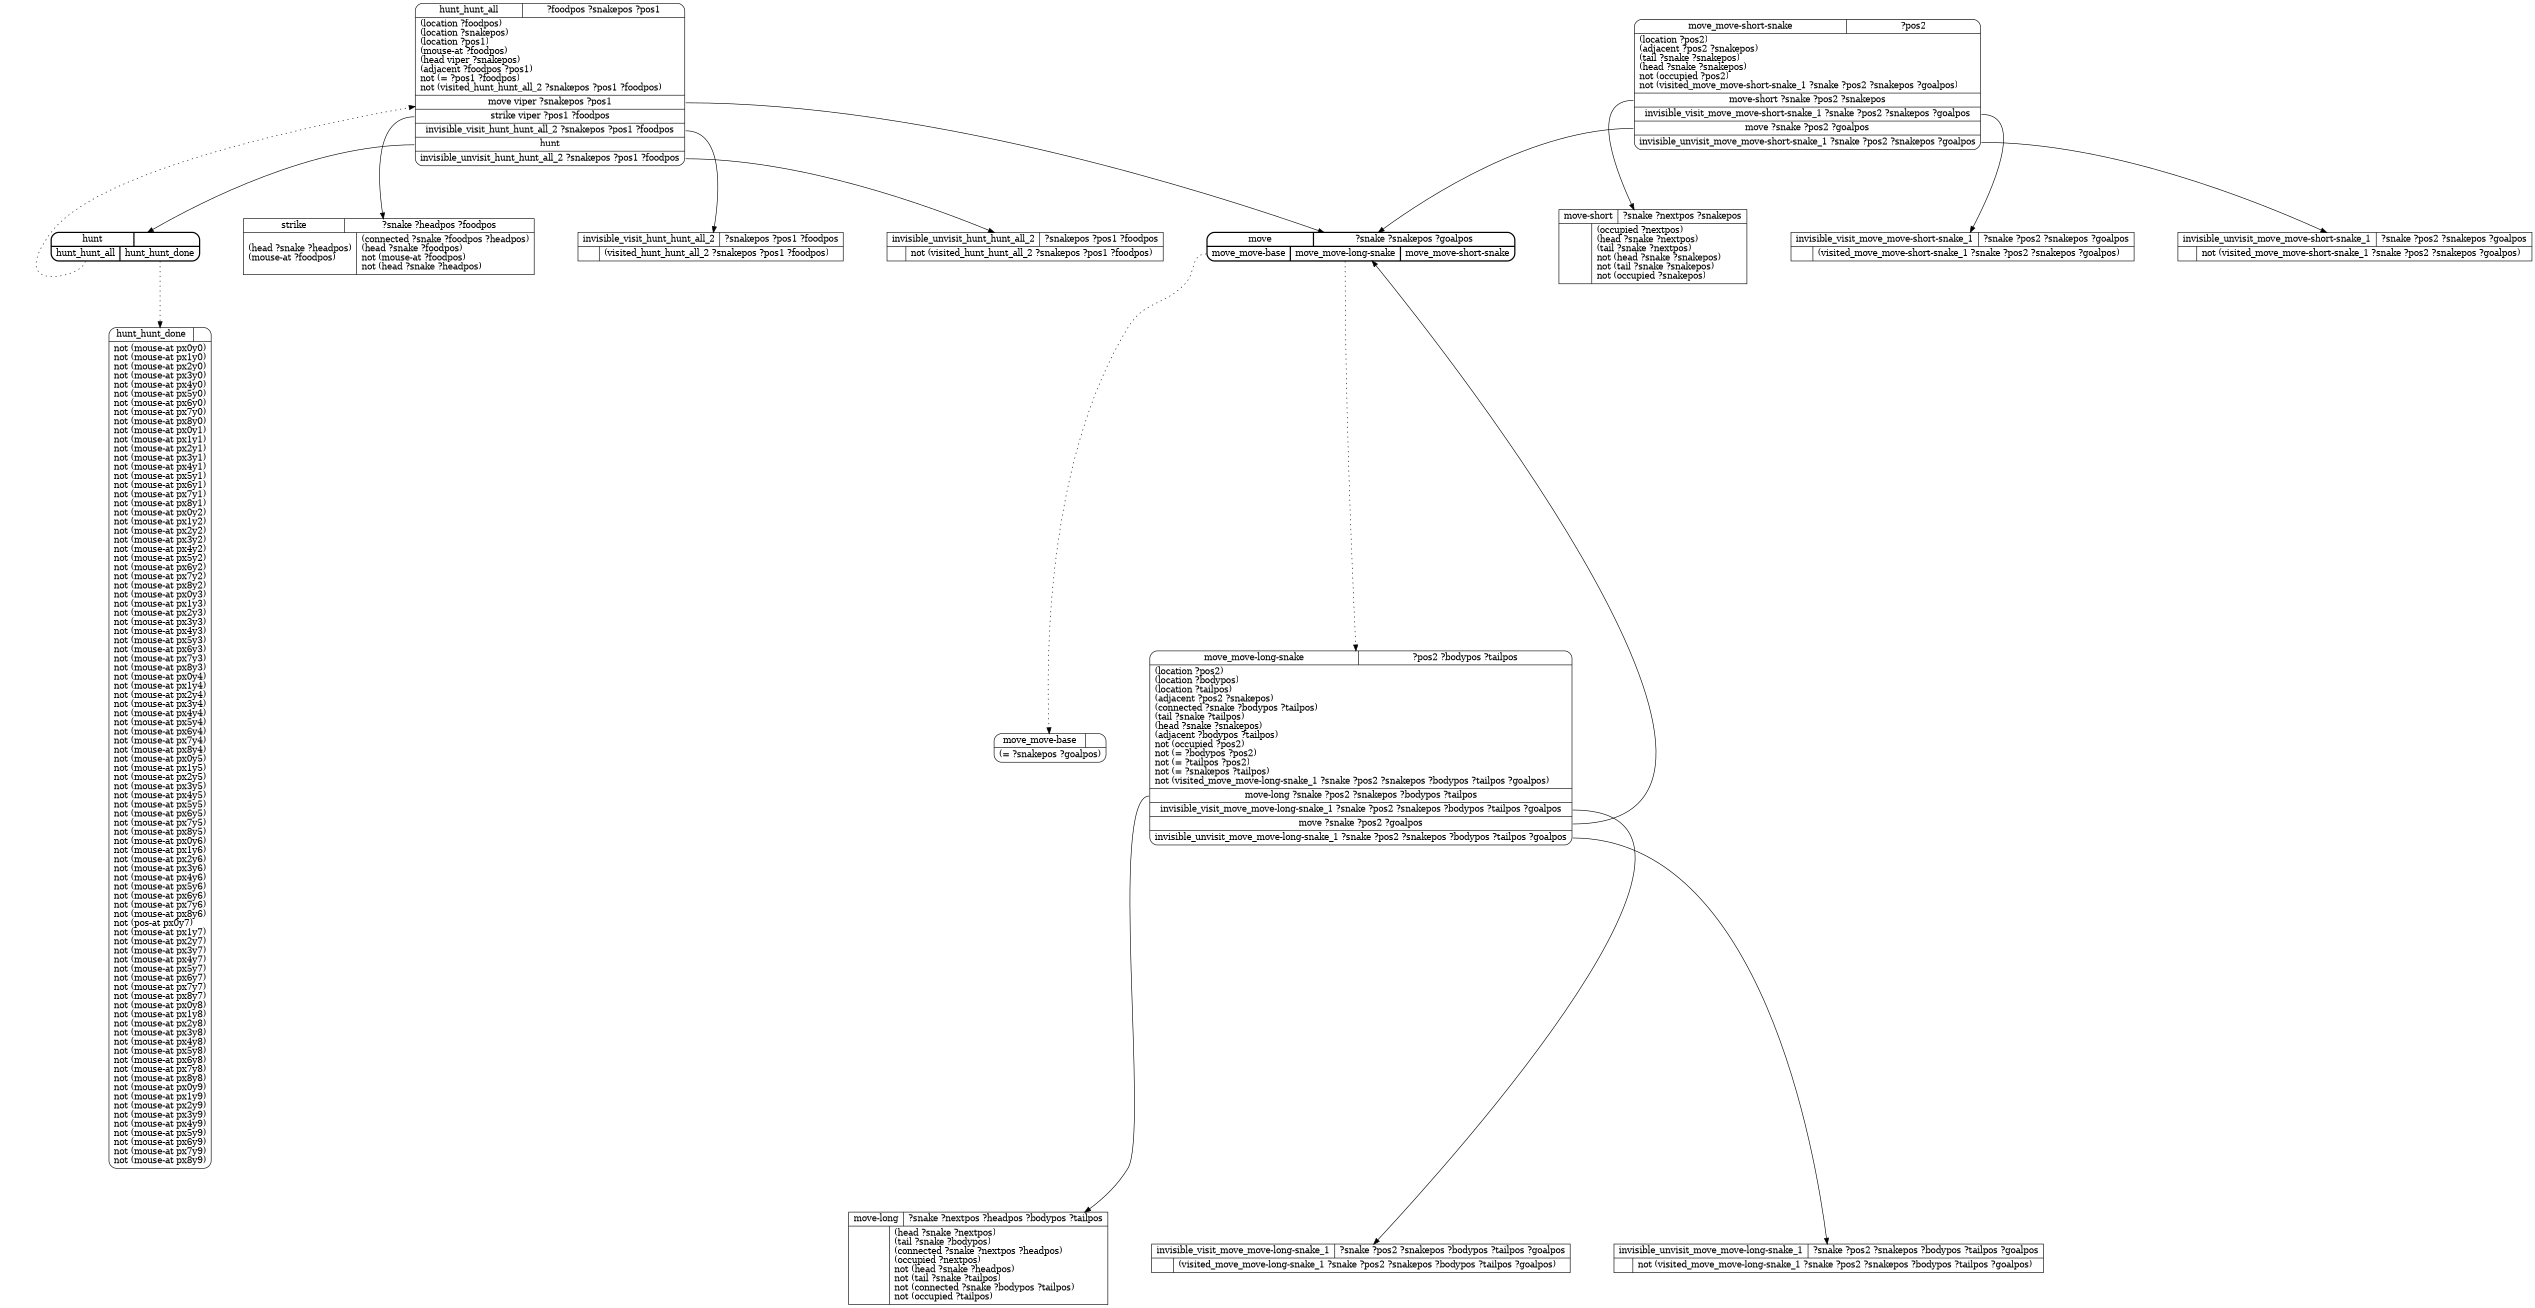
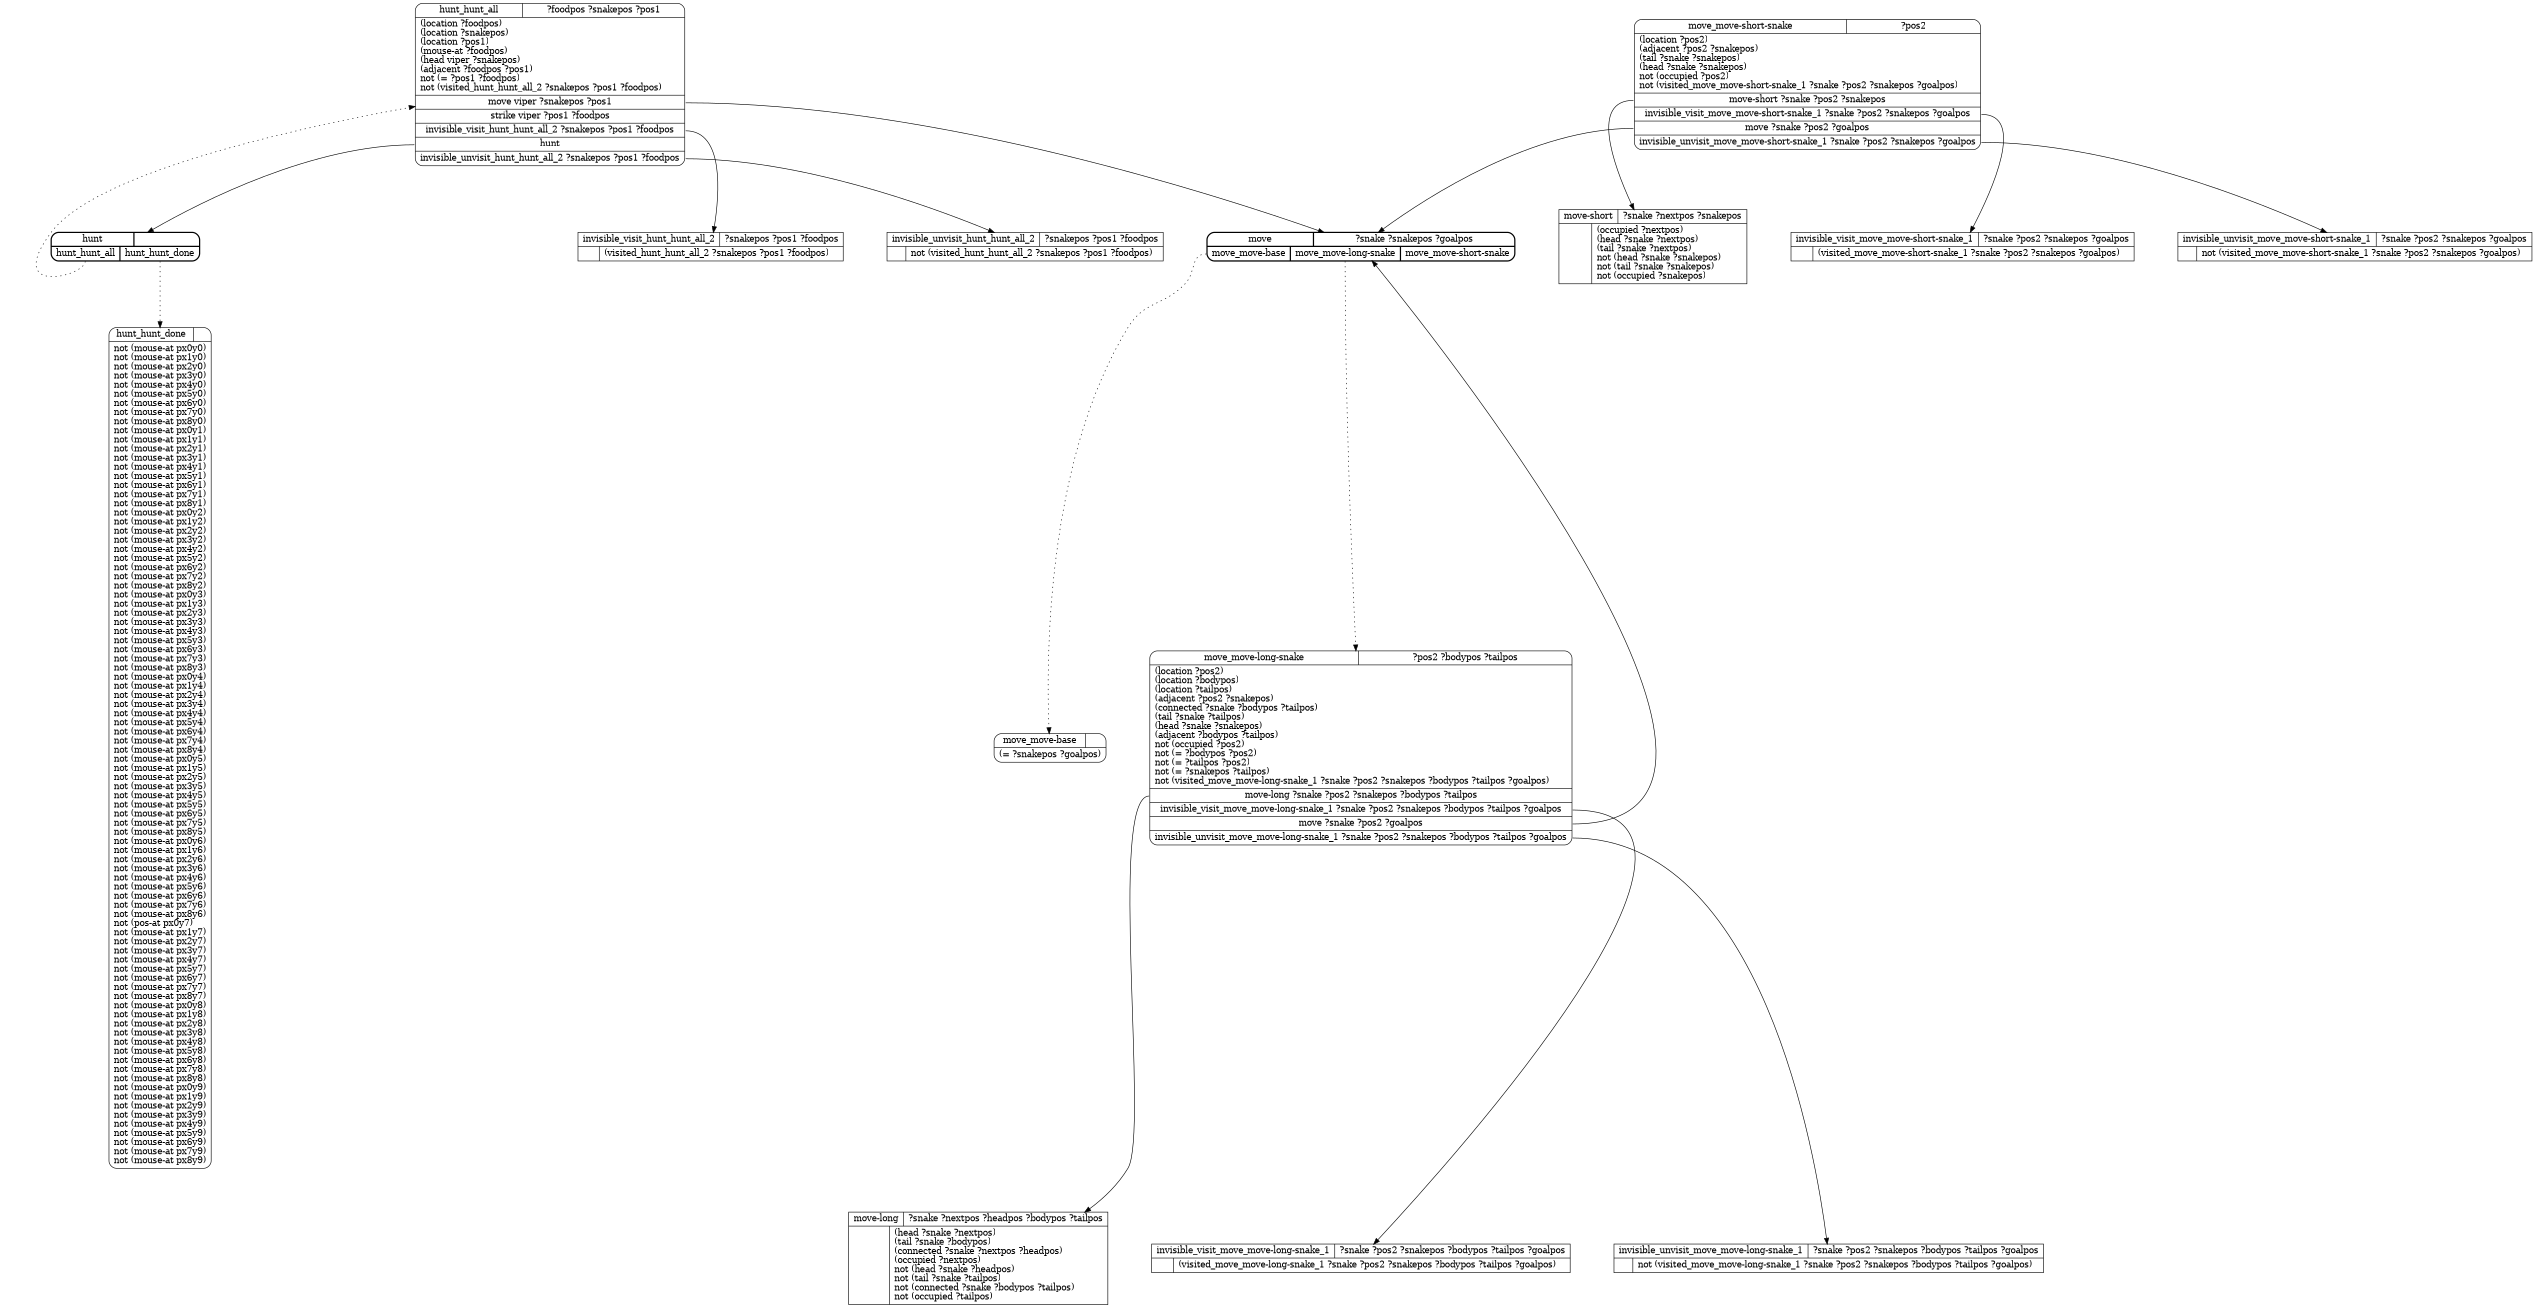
(389, 247) -> none
